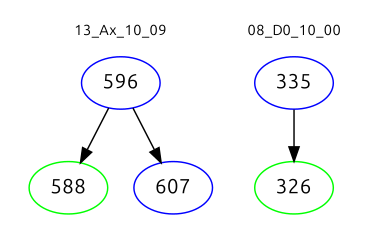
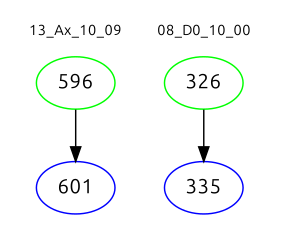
(121, 83) -> (76, 83)
(294, 128) -> (204, 128)
(68, 188) -> none
(173, 188) -> (76, 188)
